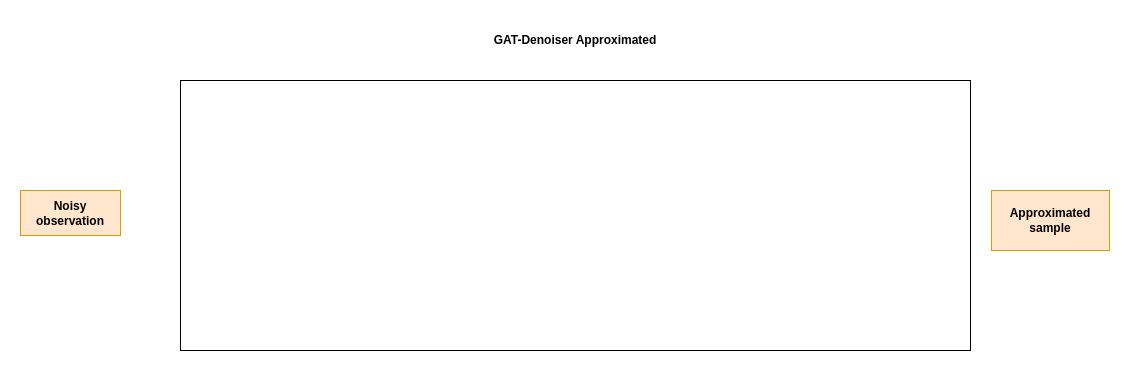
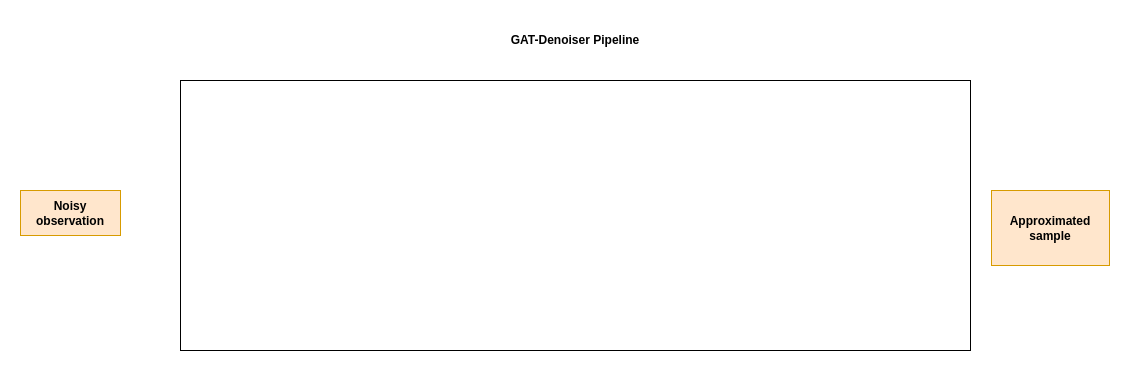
(576, 41) -> (576, 41)
(1051, 221) -> (1051, 228)
